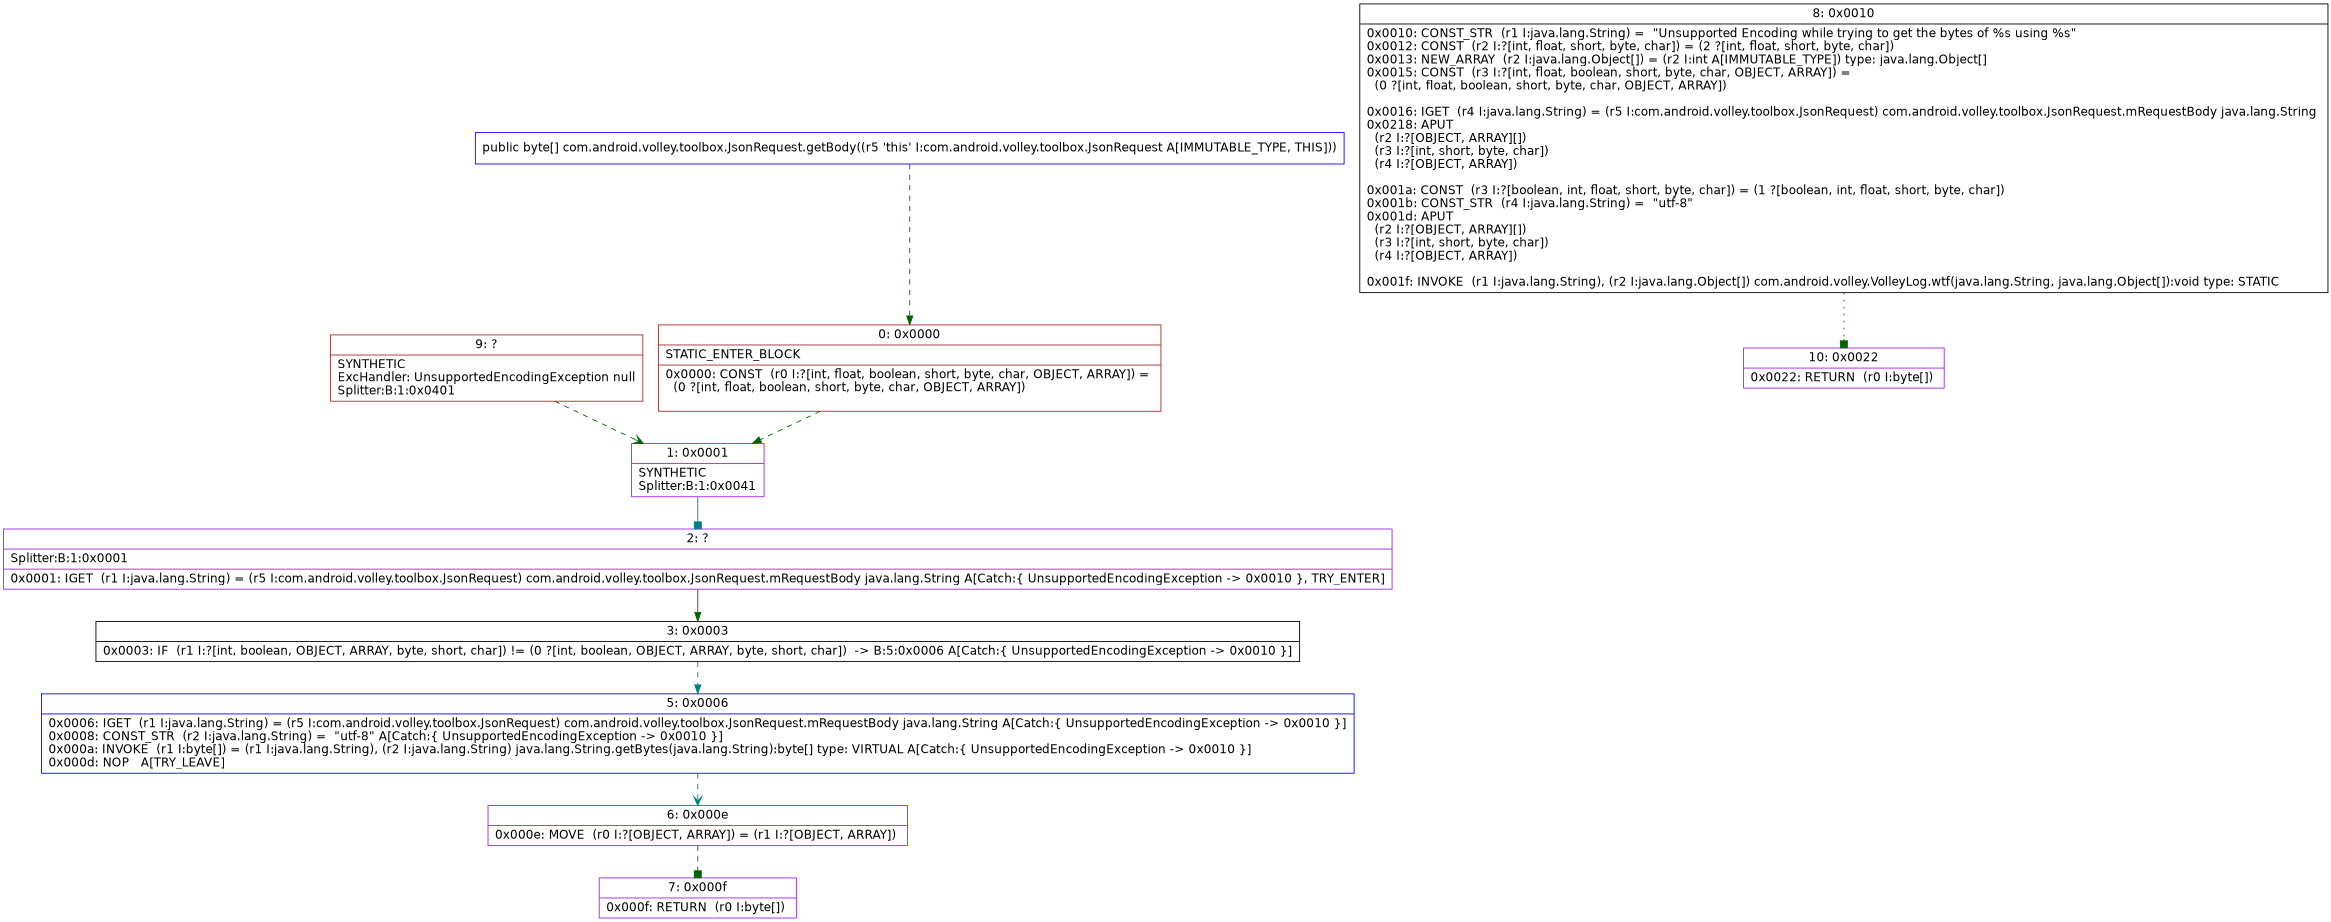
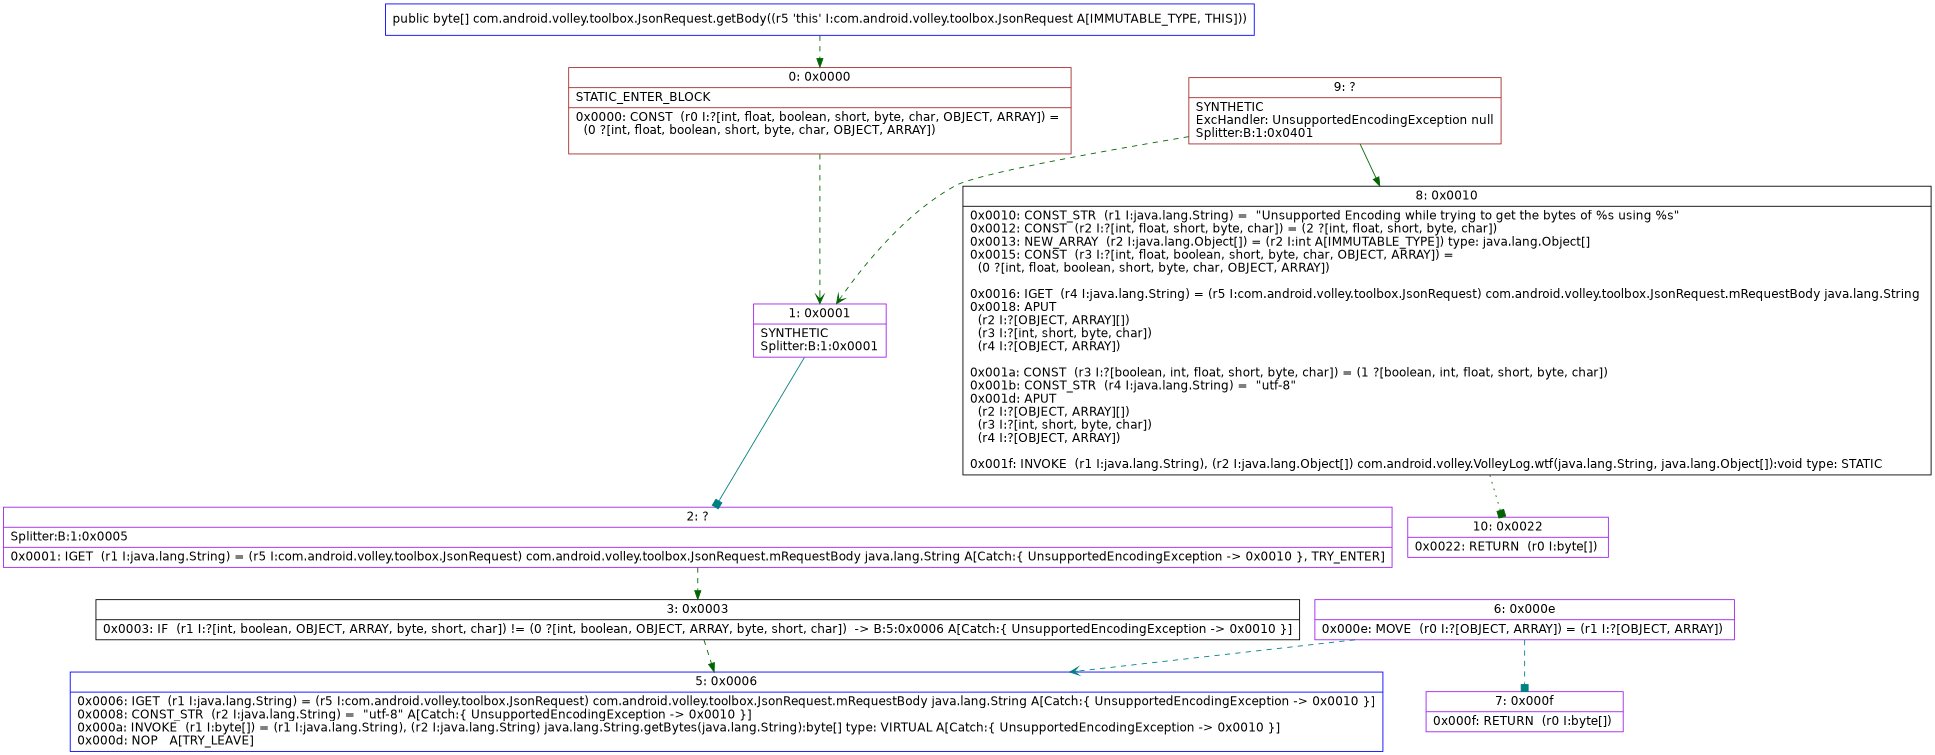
(1414, 125) -> (1017, 307)
none -> (1368, 161)
(790, 426) -> (820, 225)
(698, 486) -> (820, 347)
(70, 559) -> (70, 537)
(698, 601) -> (698, 579)
(698, 673) -> (708, 652)
(698, 785) -> (1217, 655)
(698, 857) -> (1525, 661)
